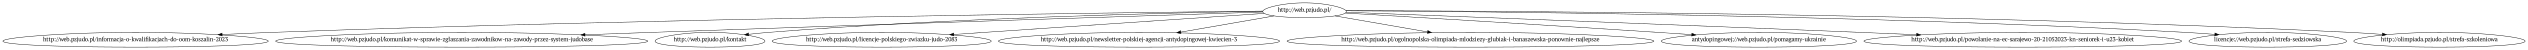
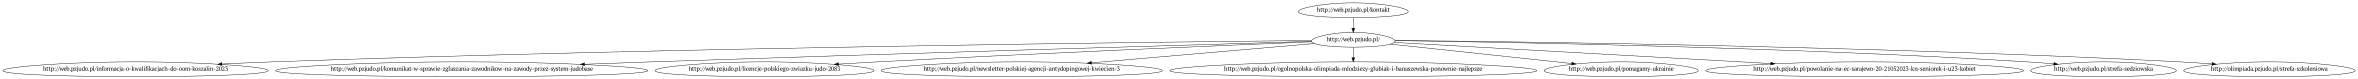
(1006, 19) -> (1353, 23)
(1759, 40) -> (1621, 69)
(2268, 40) -> (2103, 69)
